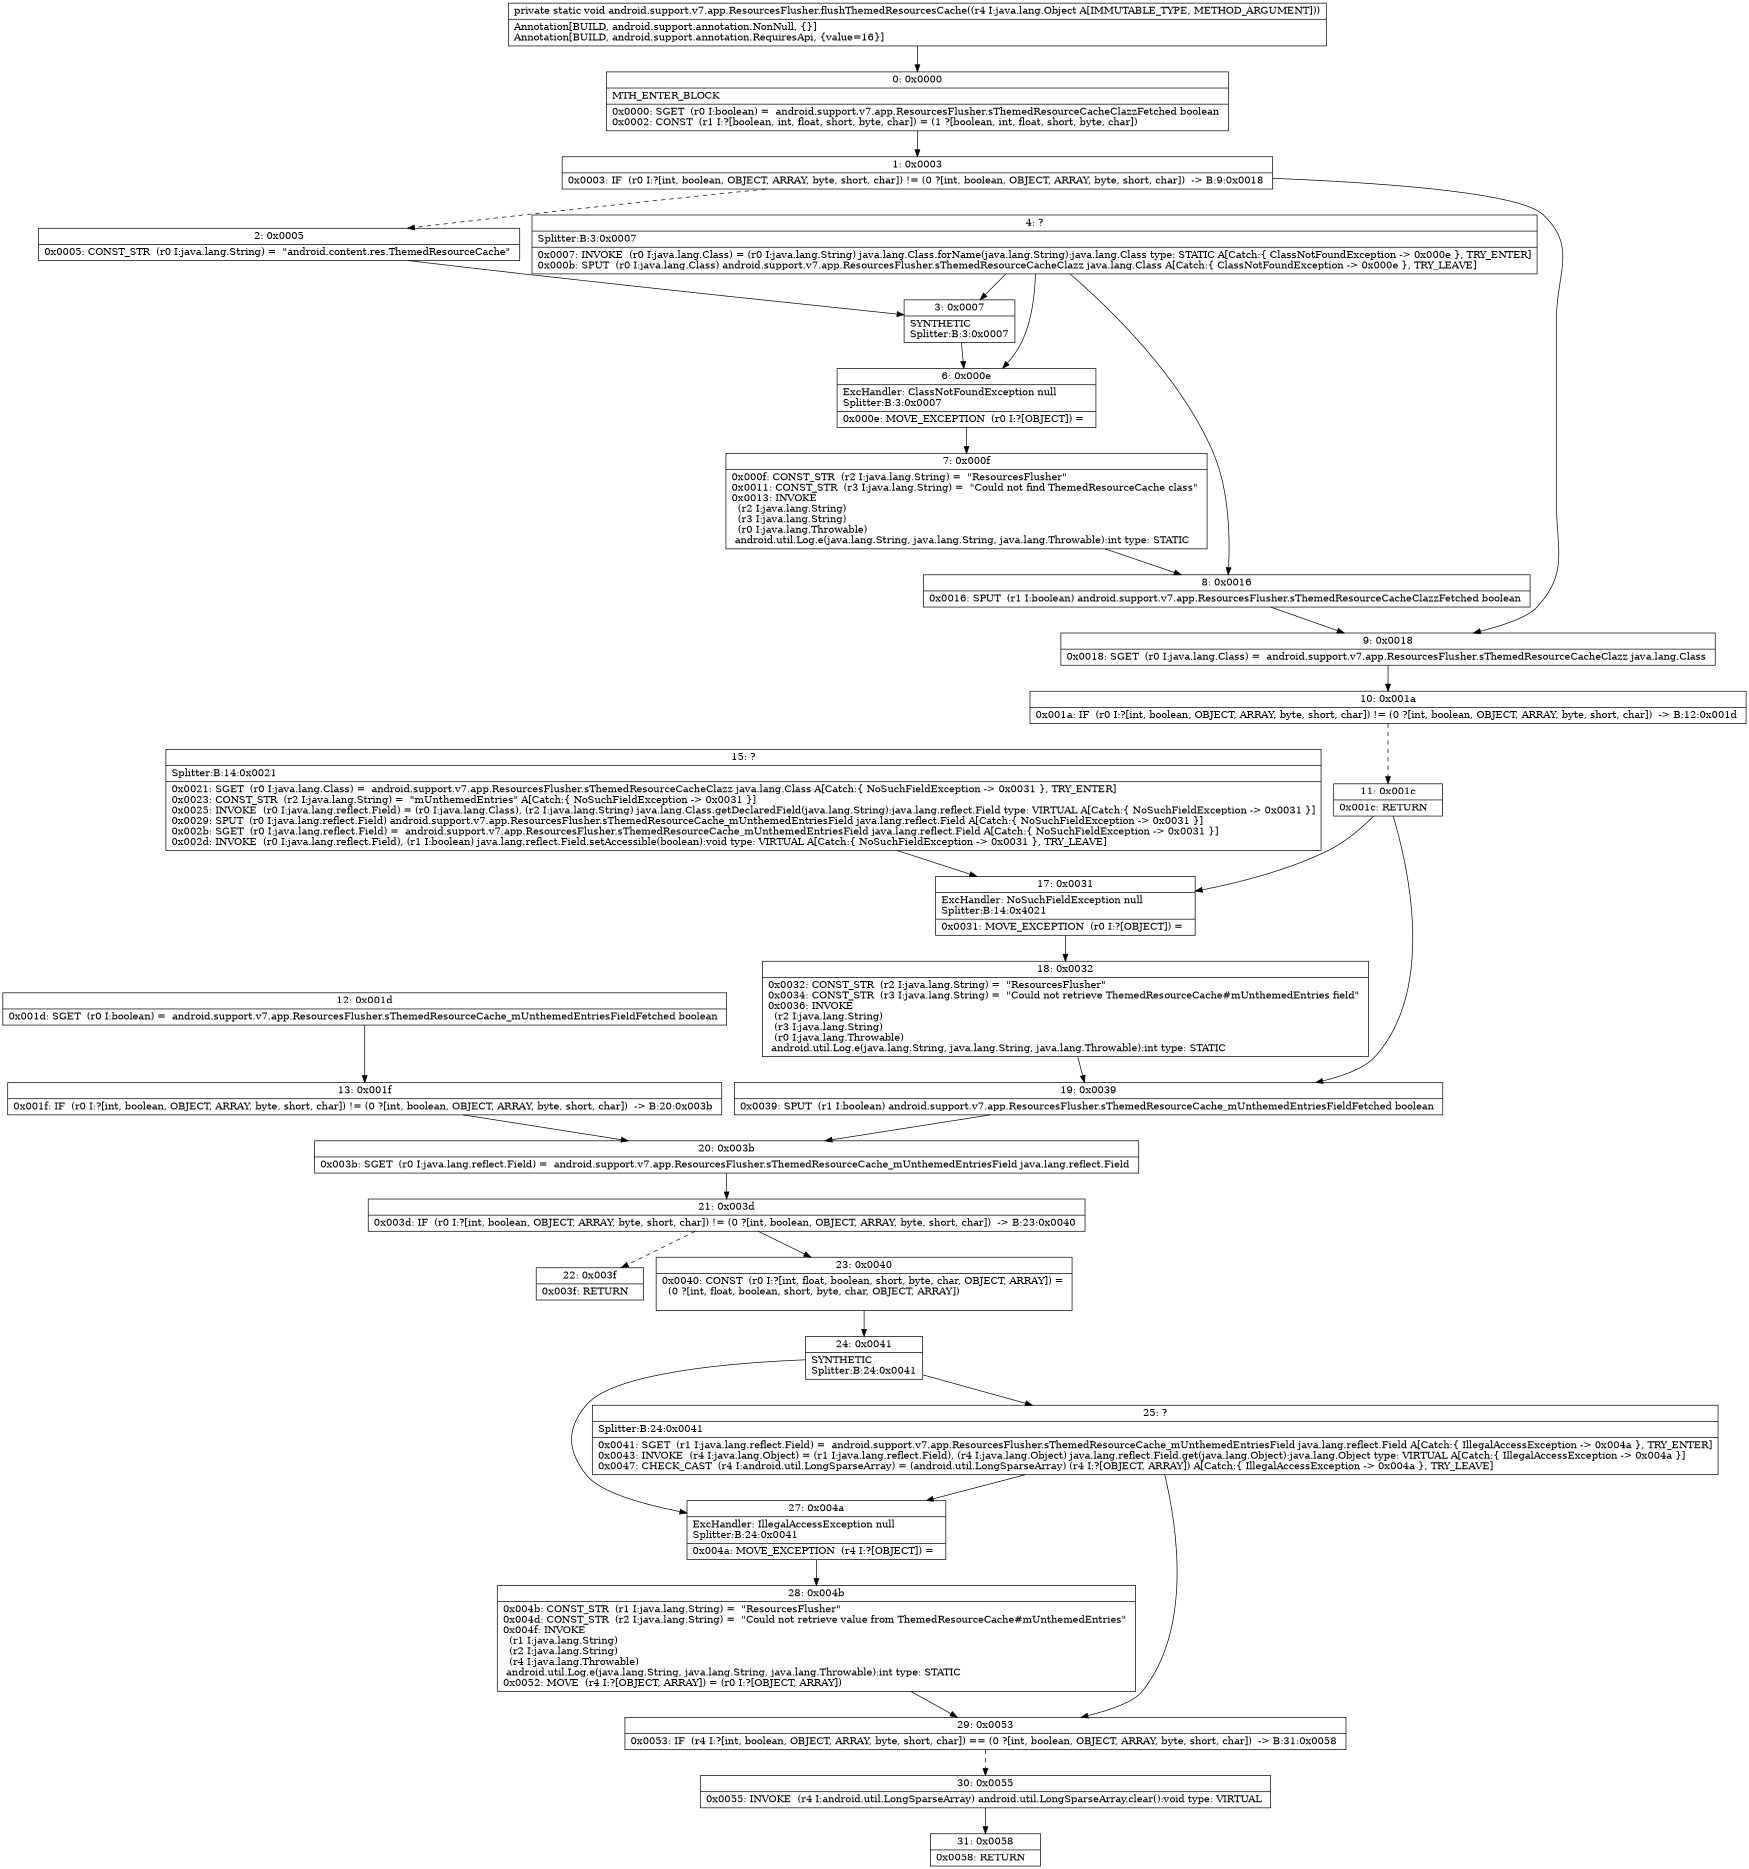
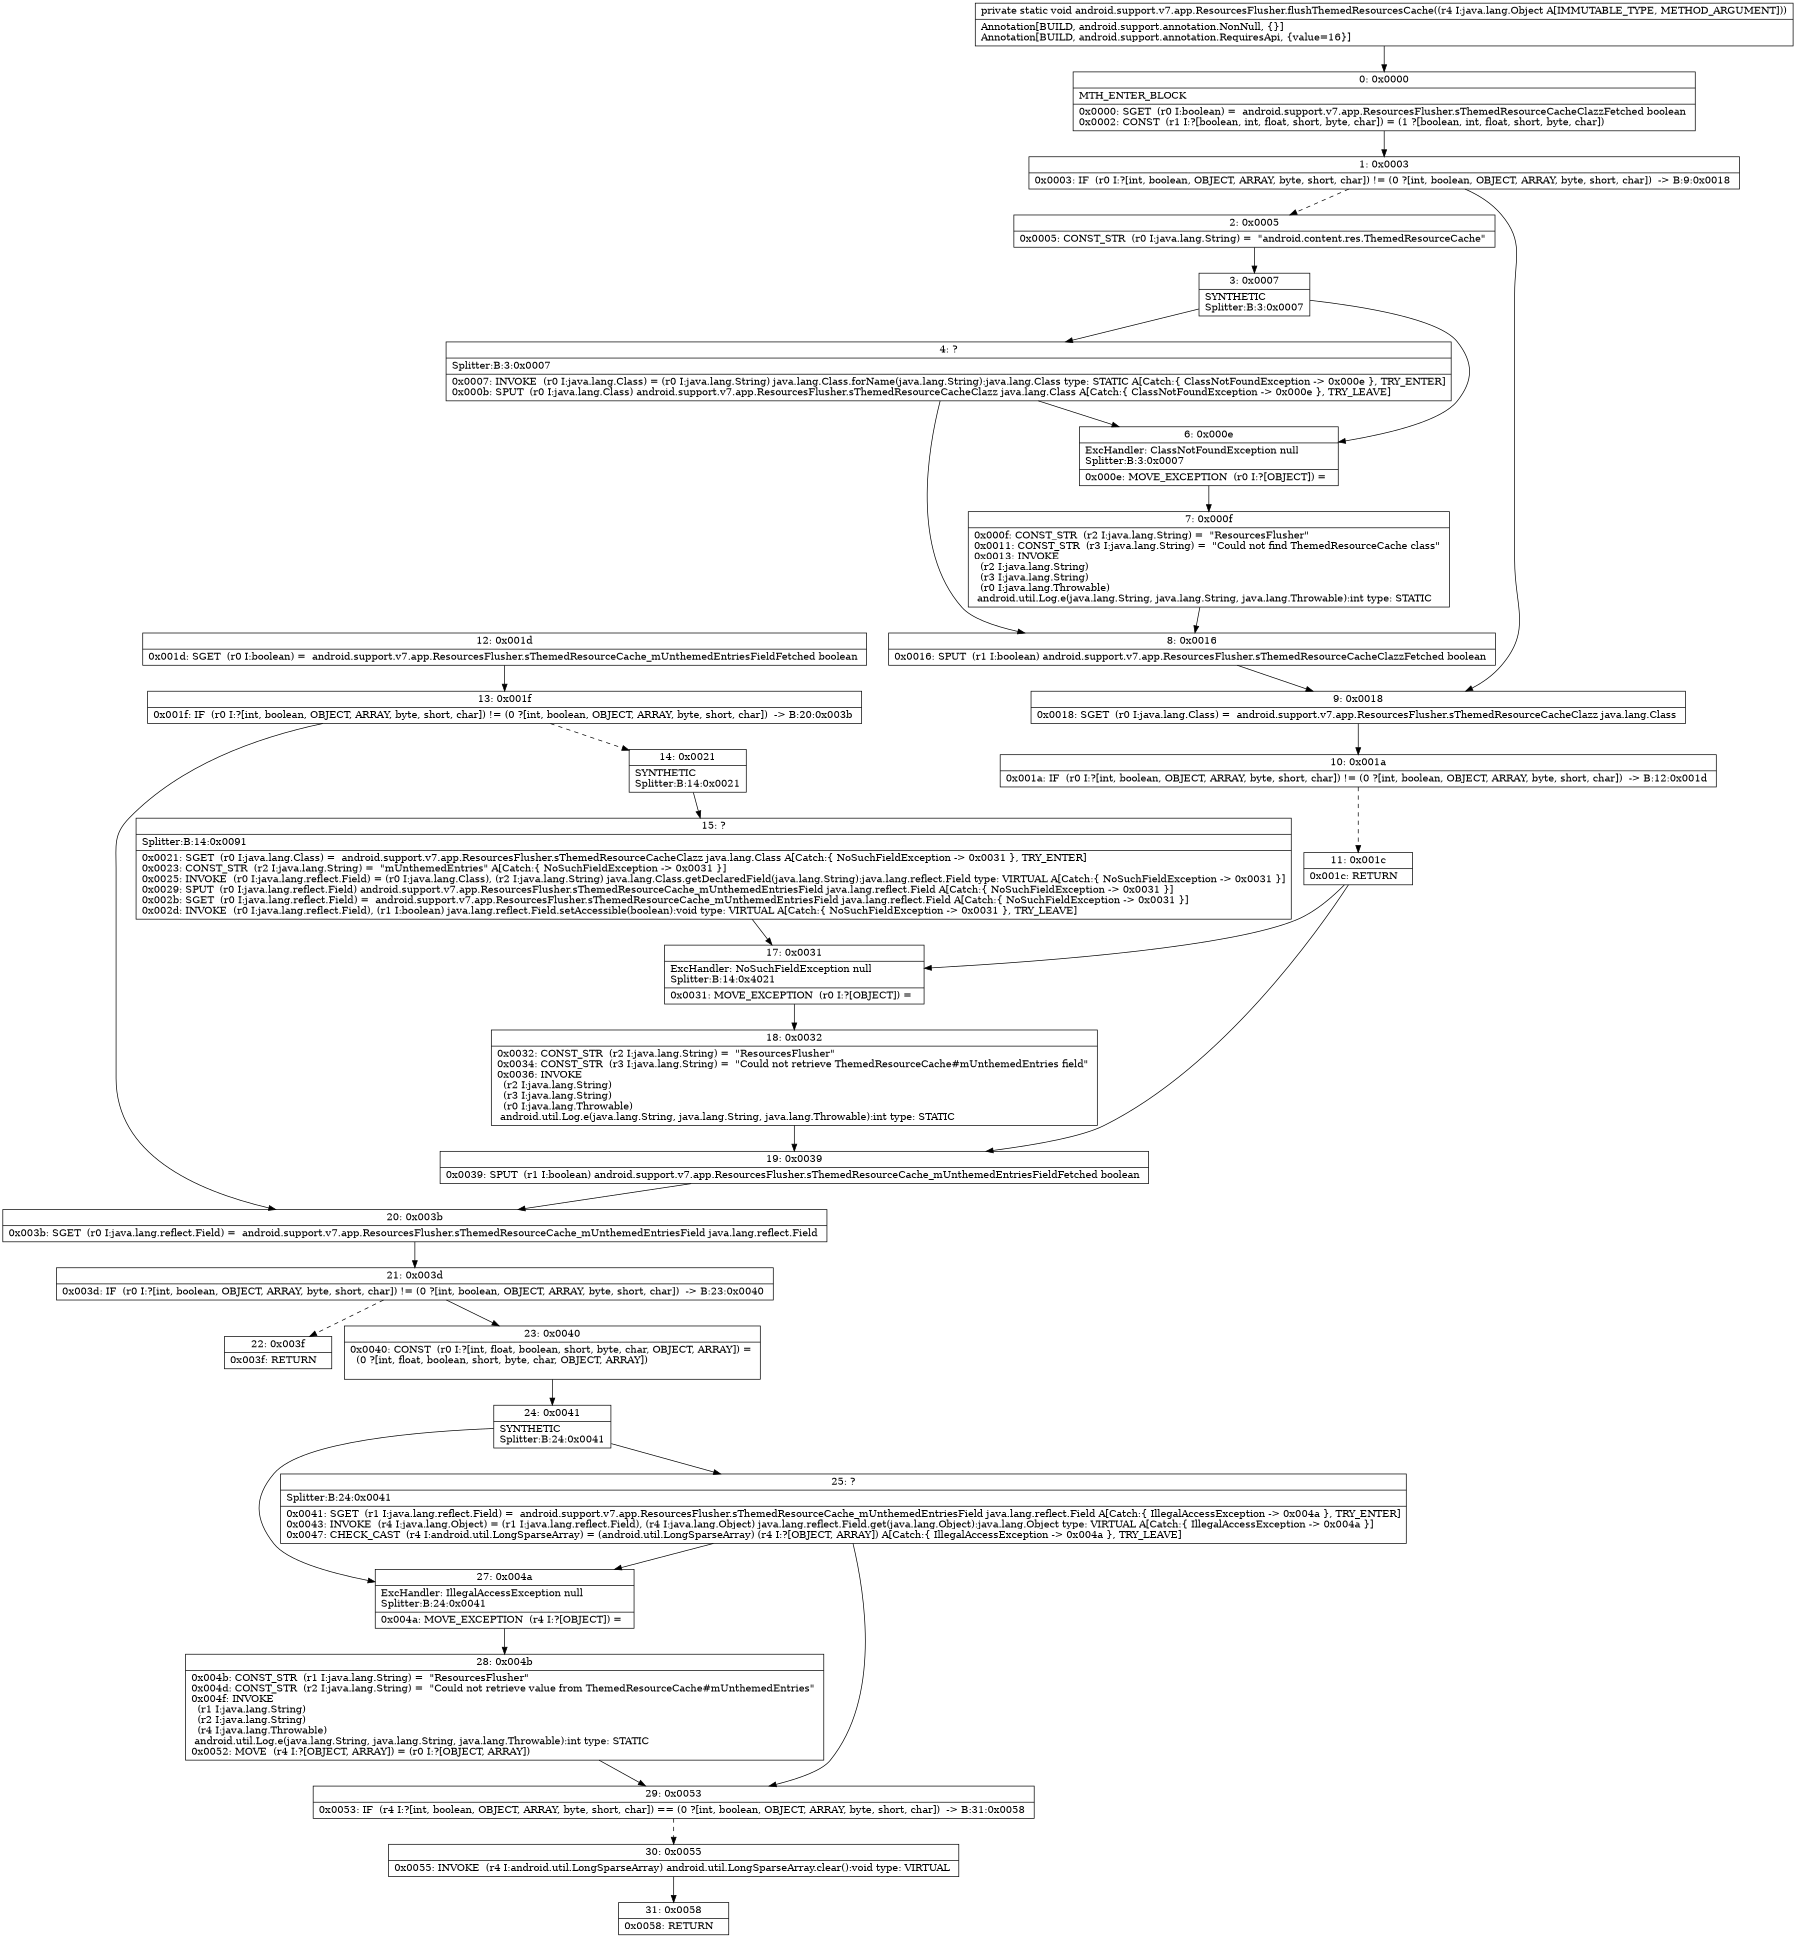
(995, 284) -> (1136, 325)
none -> (688, 771)
(224, 773) -> (195, 842)
